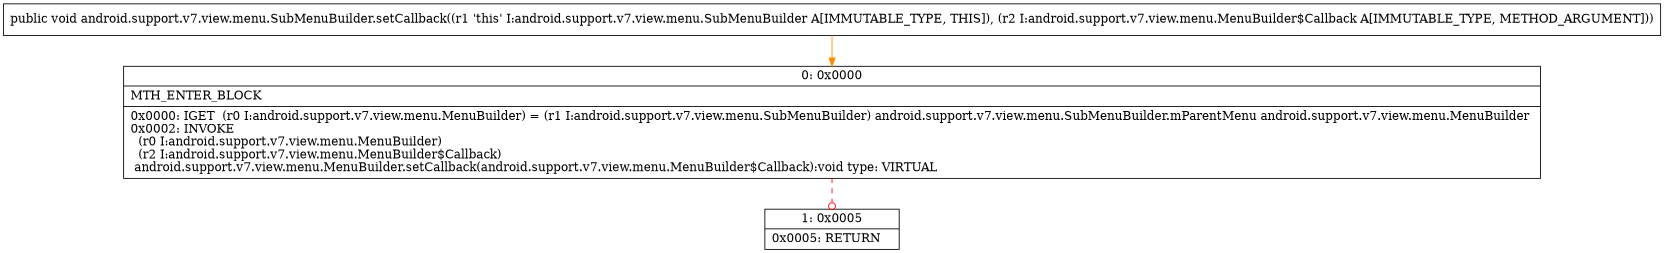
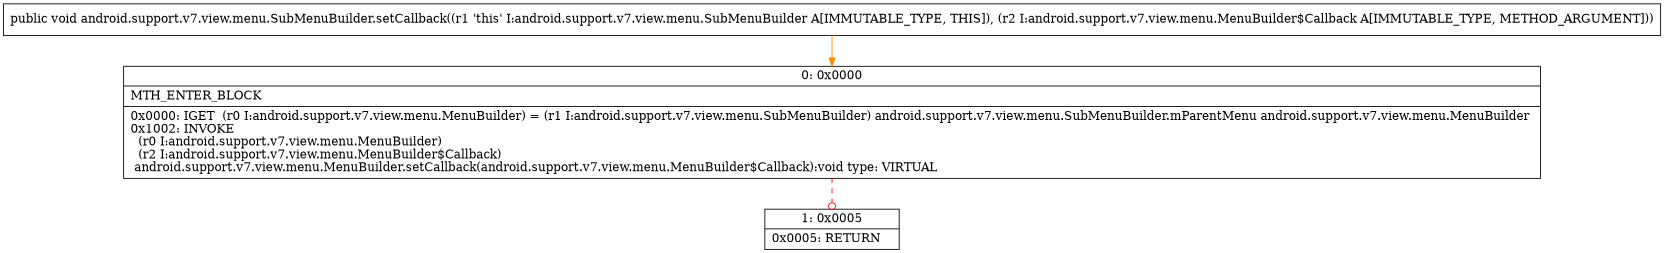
(187, 129) -> (187, 129)
